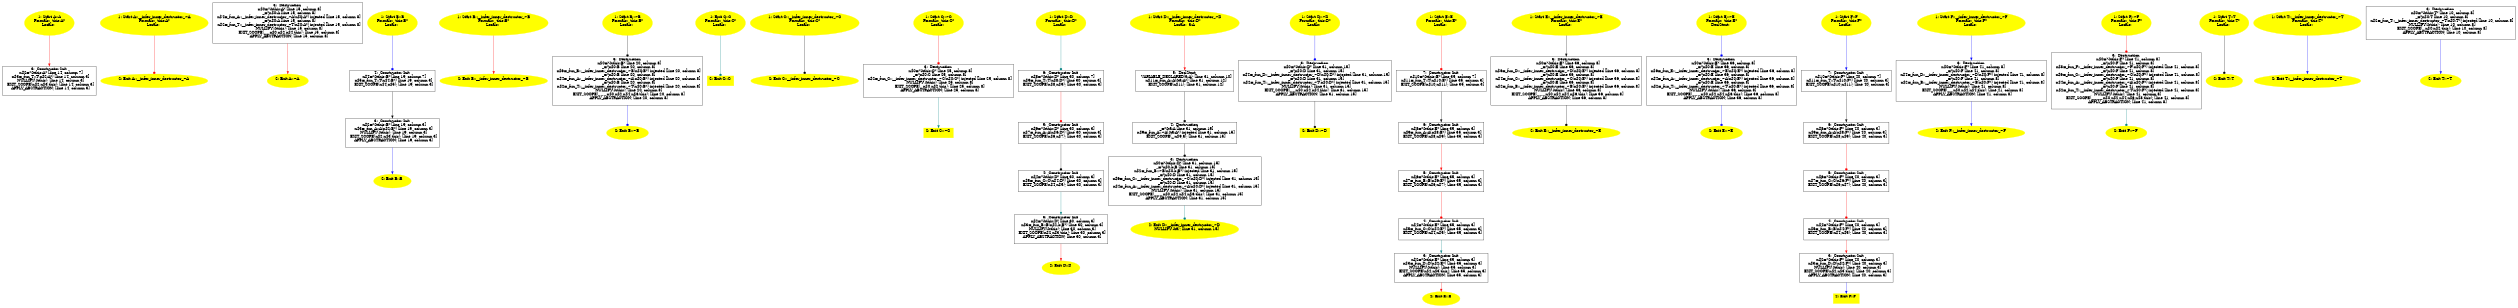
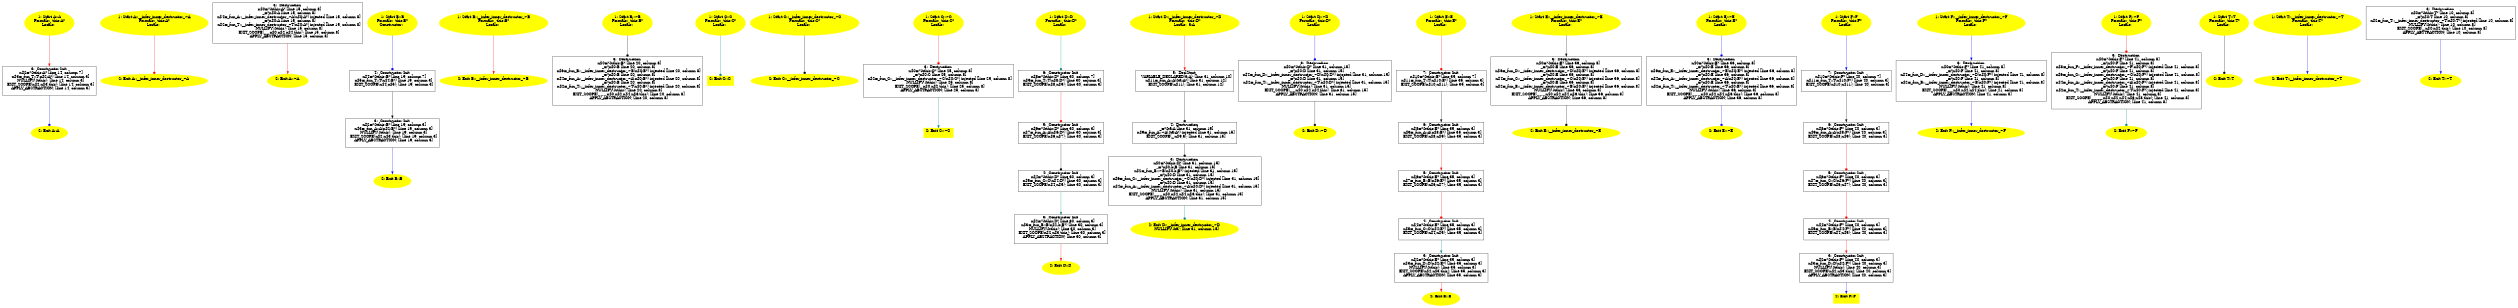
(392, 23) -> (392, 23)
(720, 23) -> (720, 23)
(1722, 23) -> (1722, 23)
none -> (49, 133)
(627, 133) -> none
(1315, 133) -> (1315, 133)
